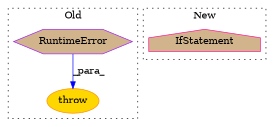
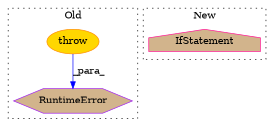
(73, 68) -> (73, 68)
